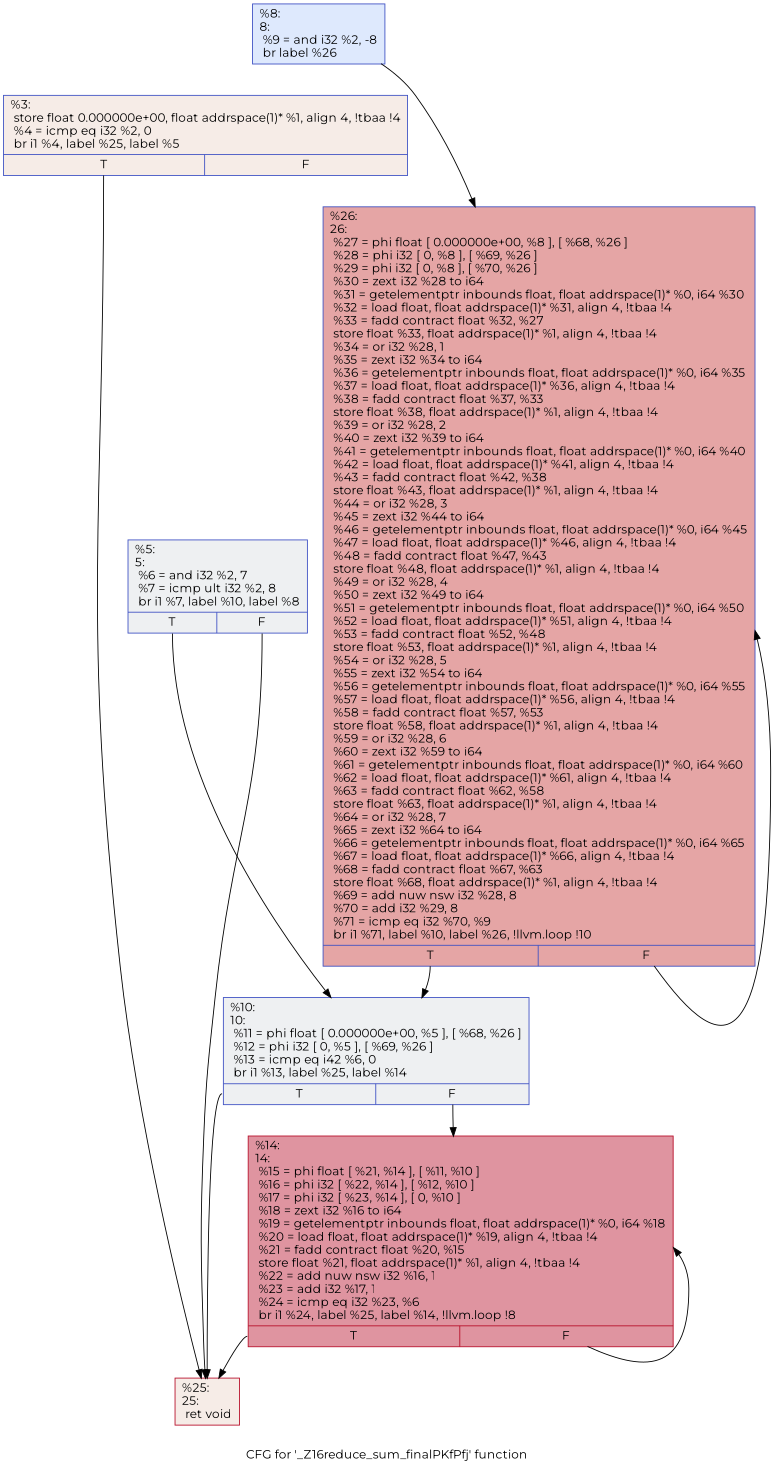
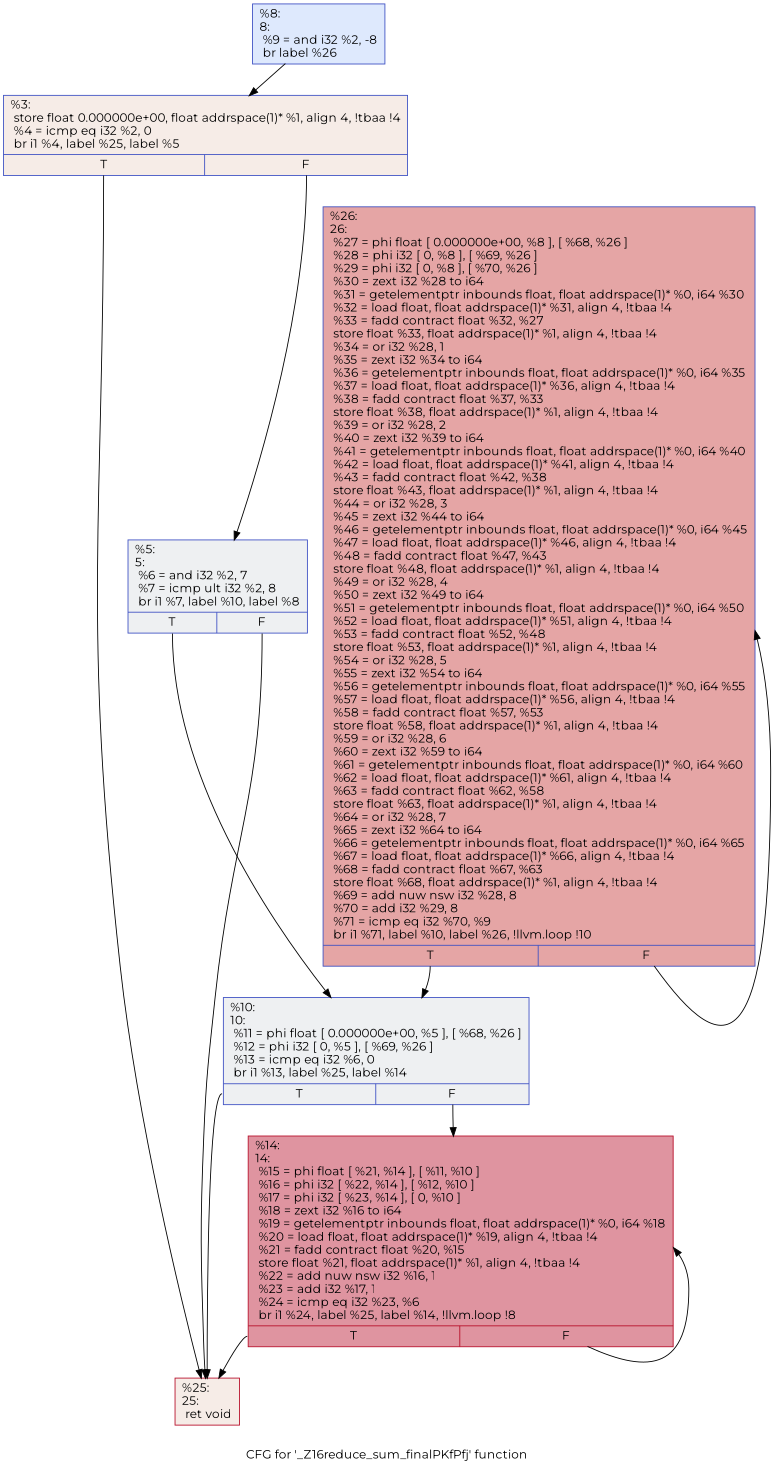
(435, 125) -> (271, 77)
none -> (285, 356)
(303, 1060) -> (303, 1060)
